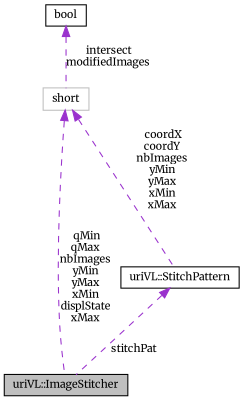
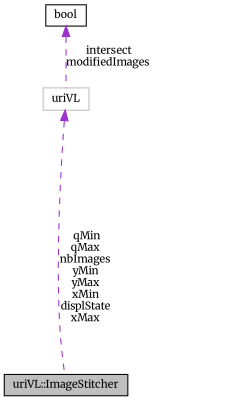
(66, 99) -> (66, 99)
(180, 278) -> none
